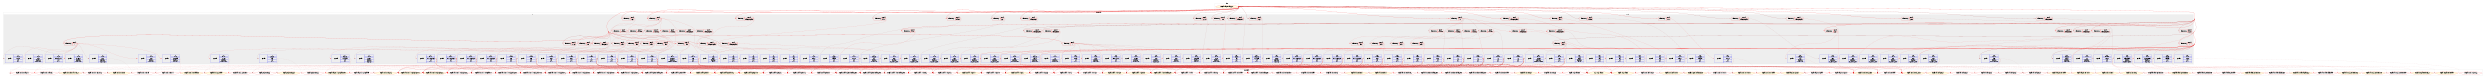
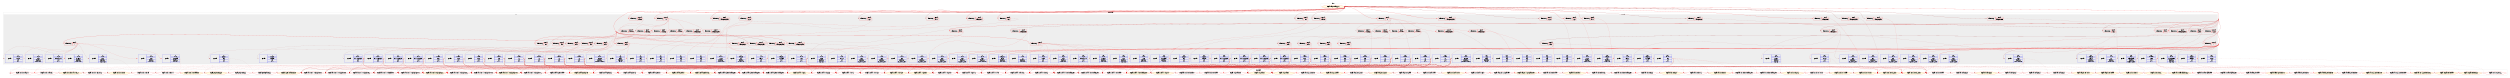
(313, 73) -> (264, 73)
none -> (1429, 73)
(1599, 73) -> (1260, 73)
